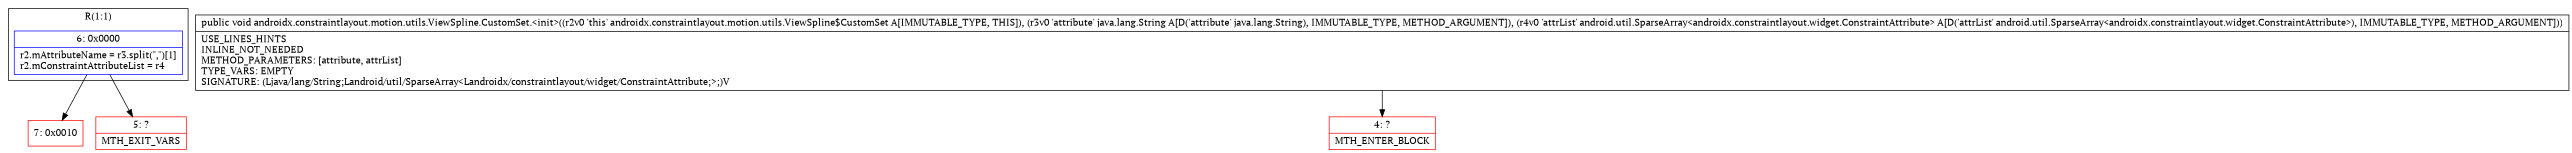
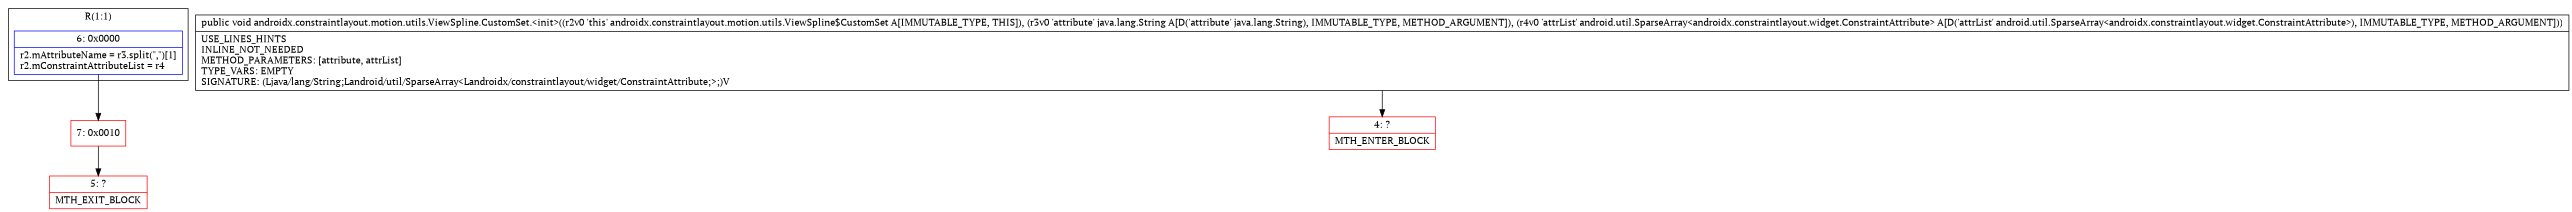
(119, 93) -> (98, 157)
(141, 141) -> (98, 200)
